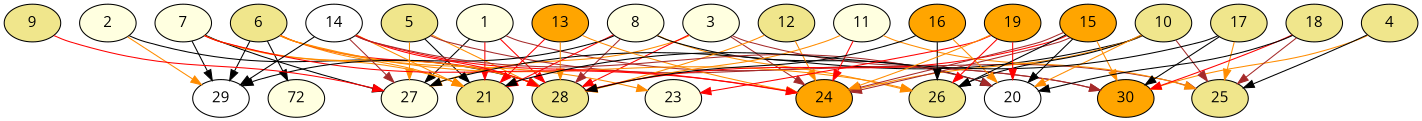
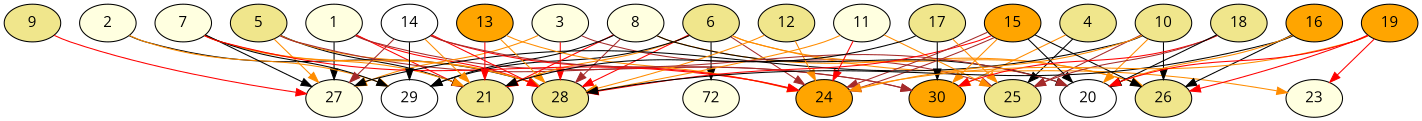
(763, 58) -> (752, 51)
